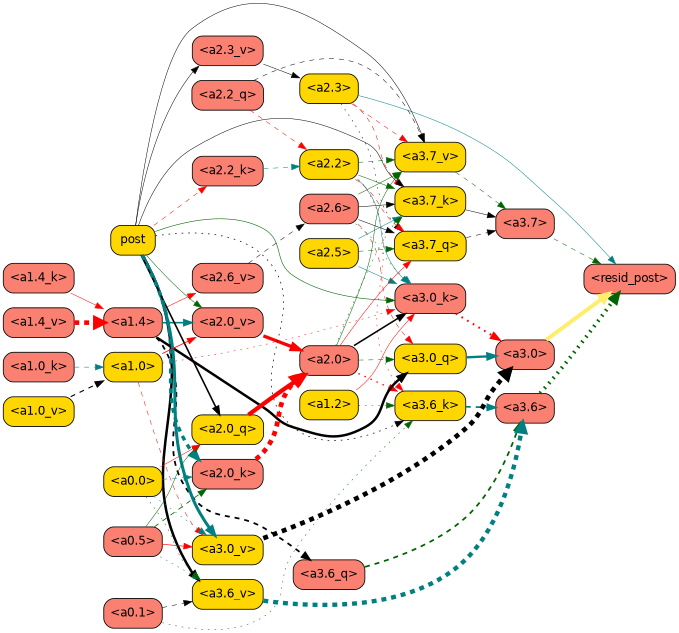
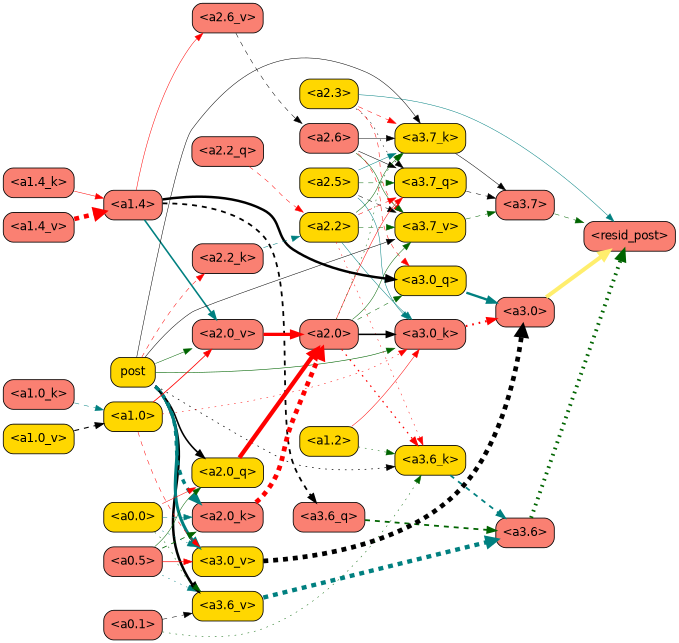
(228, 51) -> none
(352, 62) -> (373, 202)
(381, 250) -> none
